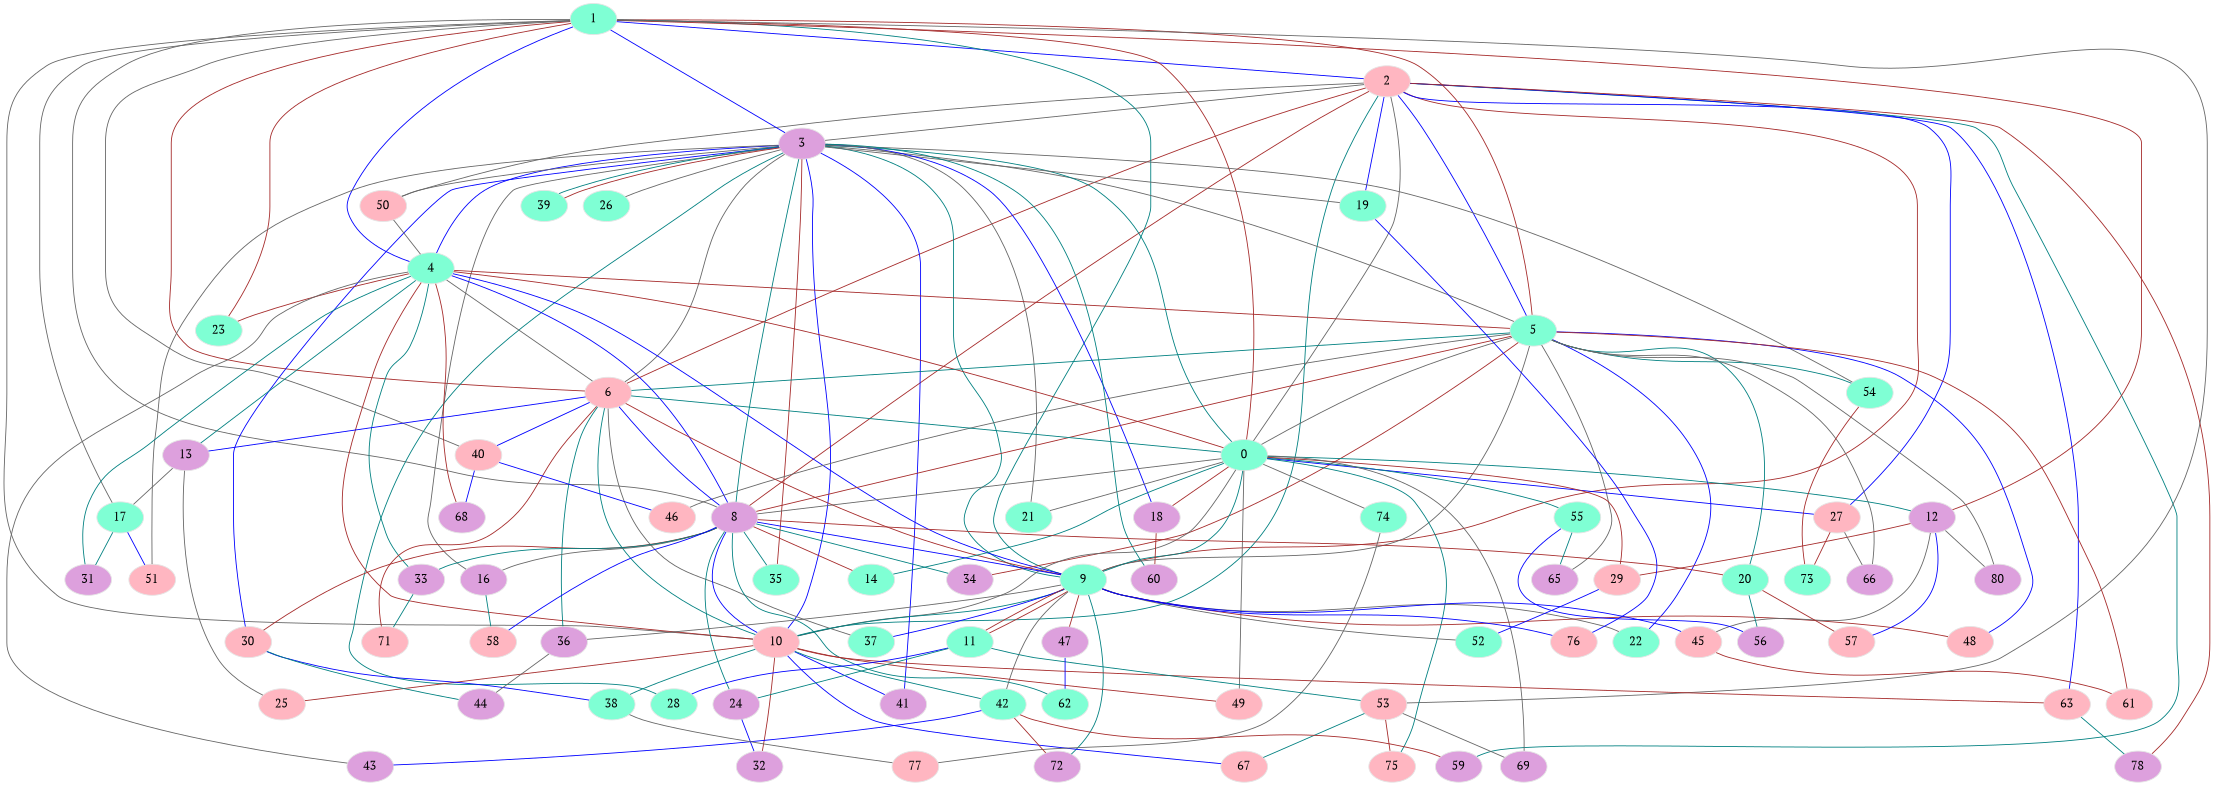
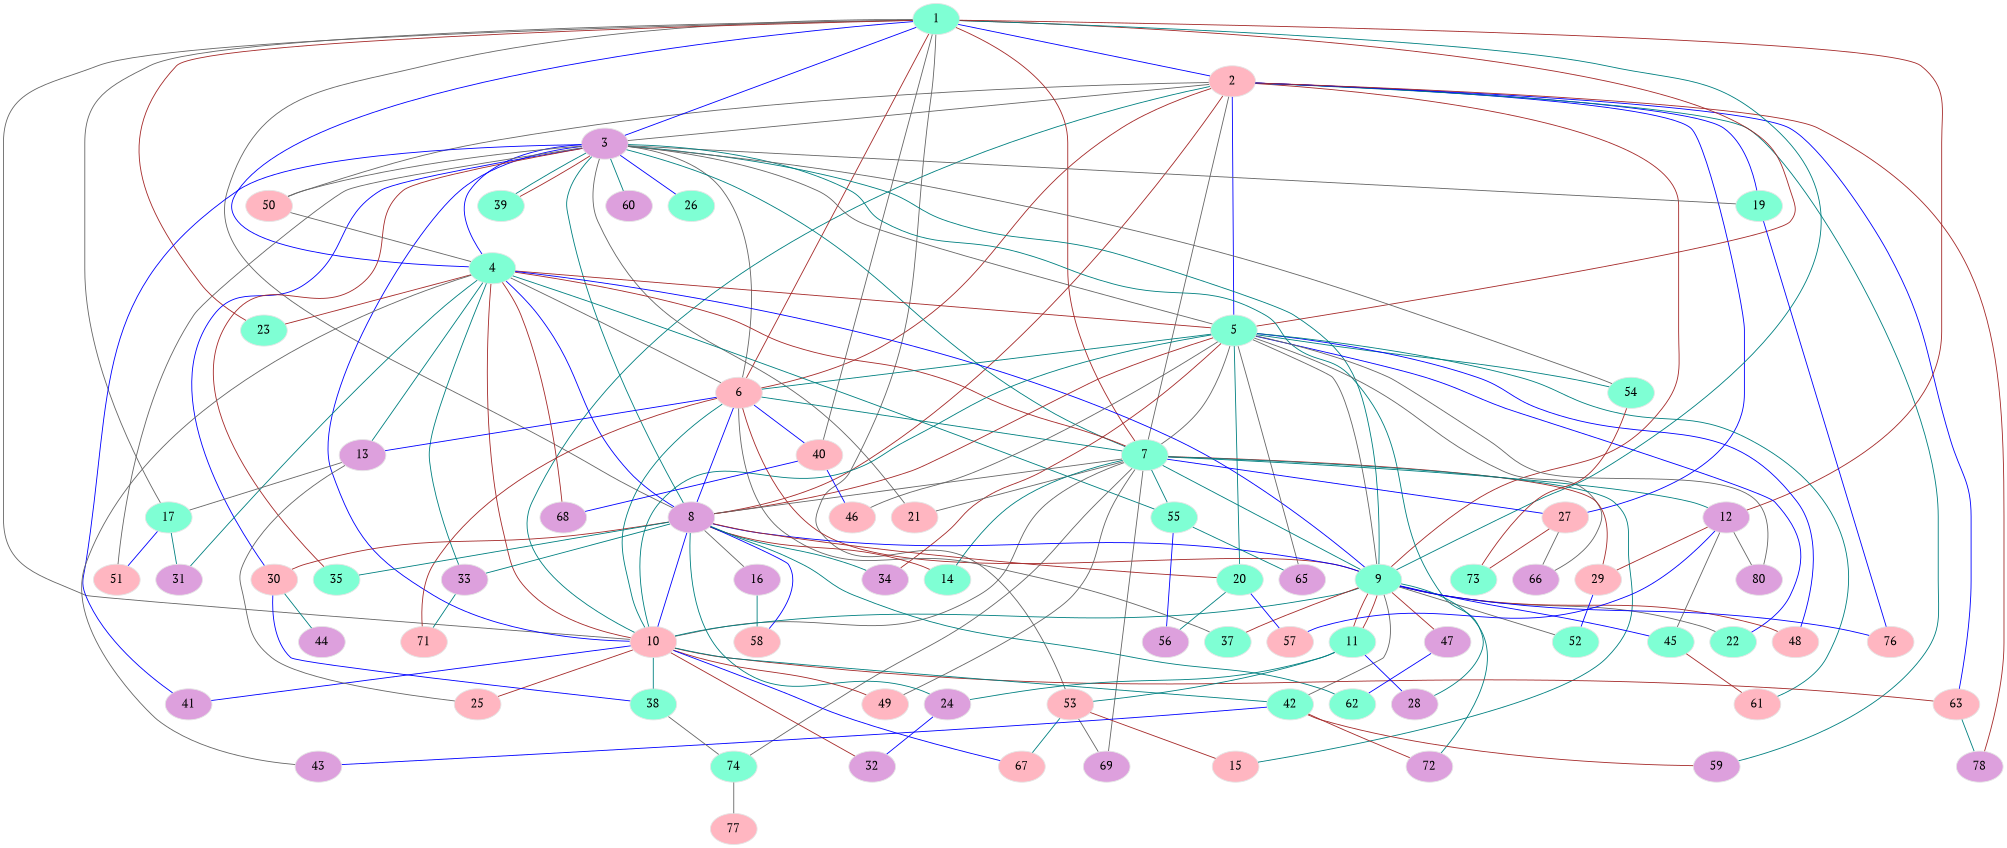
(702, 171) -> (648, 175)
(479, 250) -> none
(1934, 377) -> (1663, 419)
none -> (851, 396)
none -> (908, 440)
(1244, 455) -> (1145, 455)
(1029, 517) -> (915, 517)
(1157, 517) -> none
(1798, 611) -> (1266, 612)
(984, 614) -> (1302, 609)
(564, 642) -> none
(1698, 642) -> (1671, 642)
(674, 704) -> (1415, 704)
(773, 745) -> (694, 736)
(1392, 767) -> (1236, 767)
